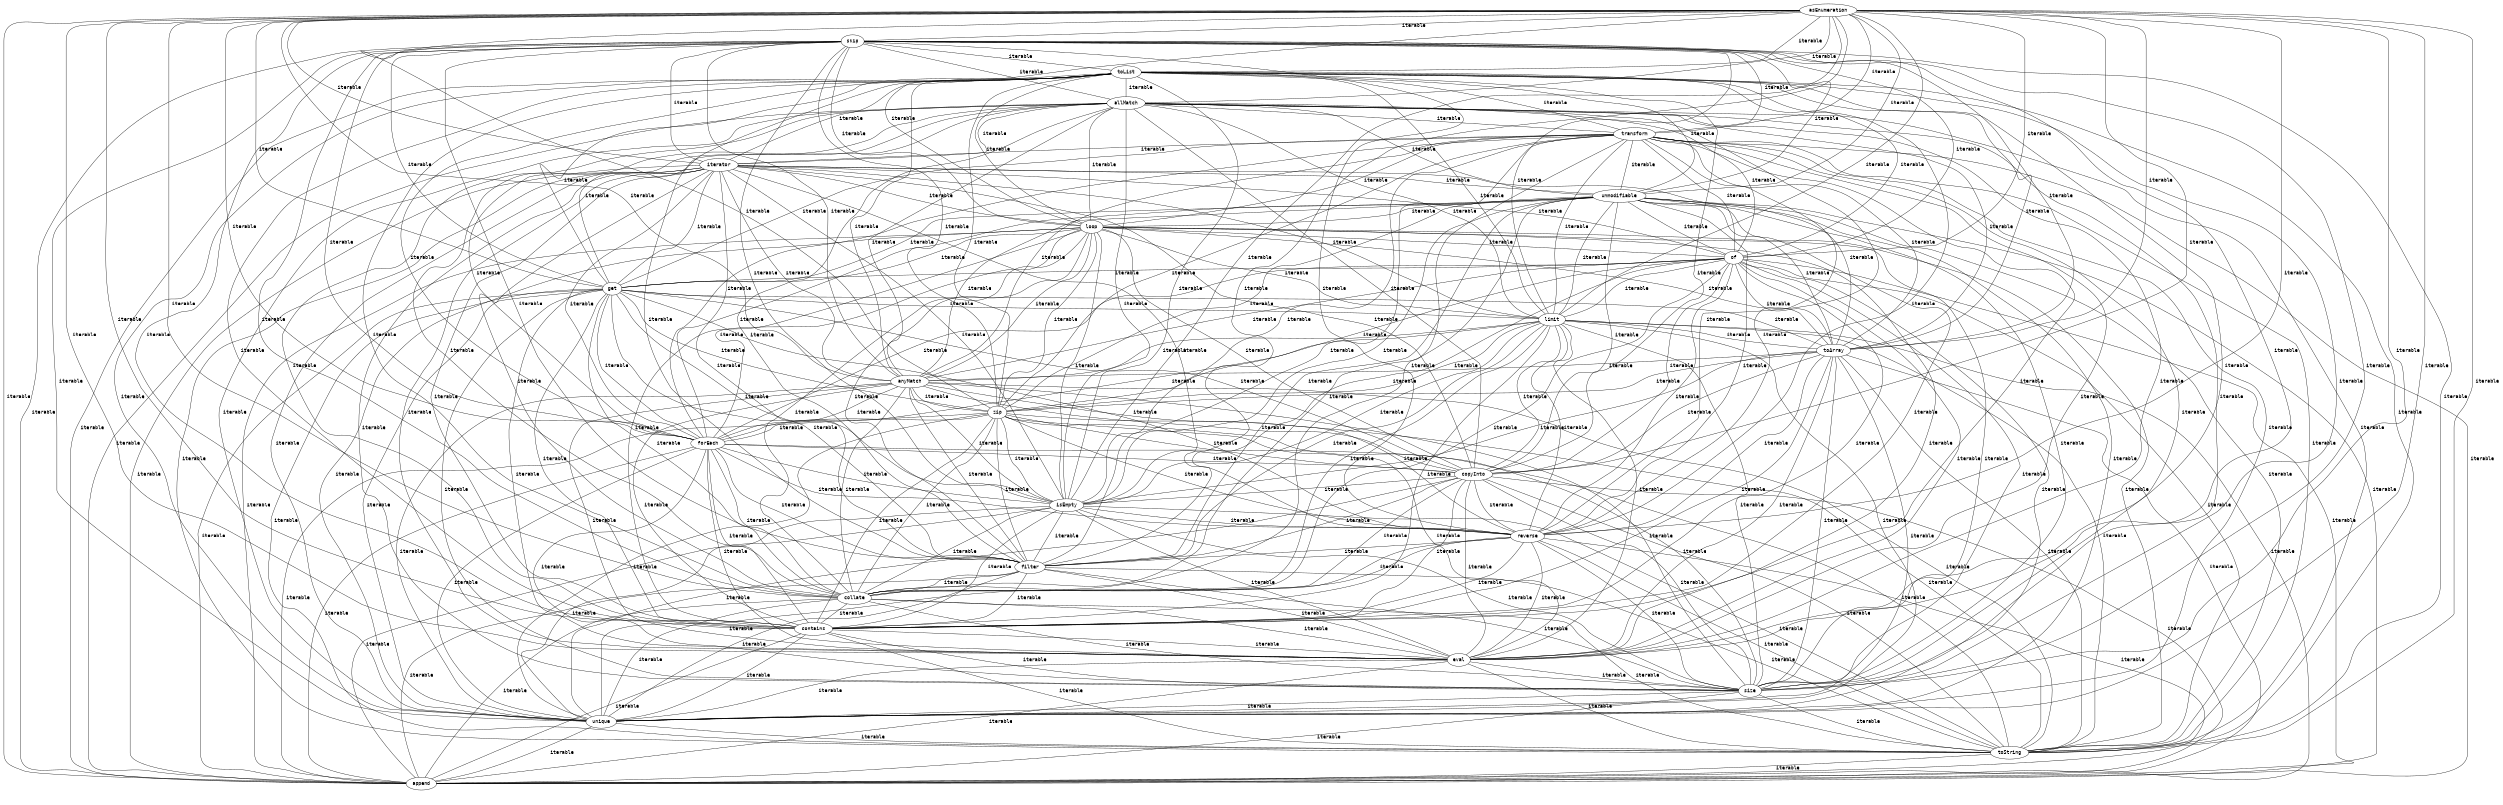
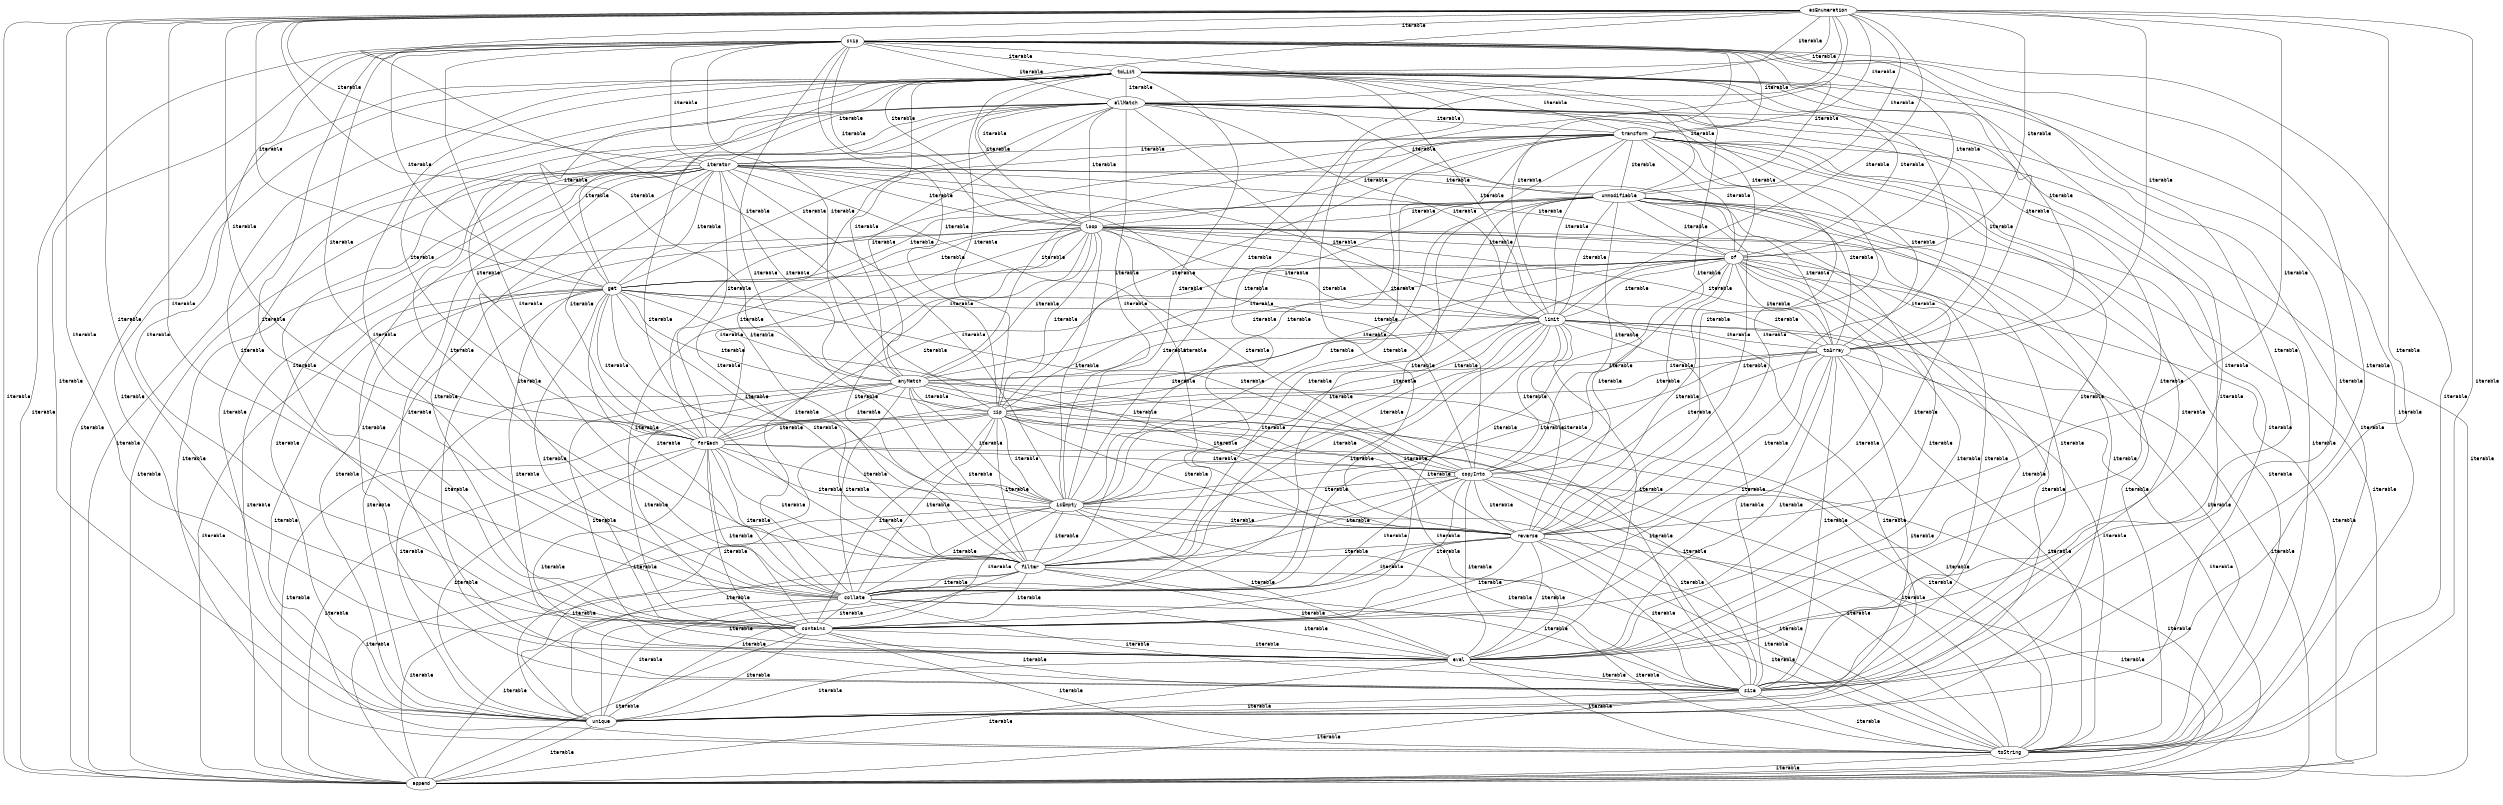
(1235, 213) -> none
none -> (1498, 288)
(2097, 318) -> none
(1788, 560) -> none
(2120, 682) -> none
(1303, 748) -> none
